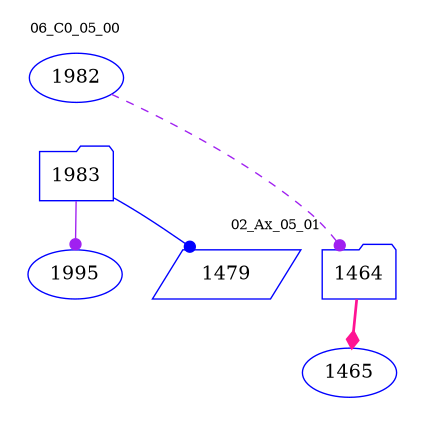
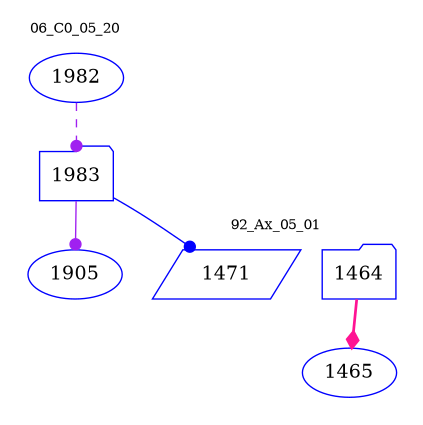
(75, 29) -> (75, 29)
(231, 157) -> (76, 122)
(276, 226) -> (276, 226)
(75, 274) -> (75, 274)
(227, 274) -> (227, 274)
